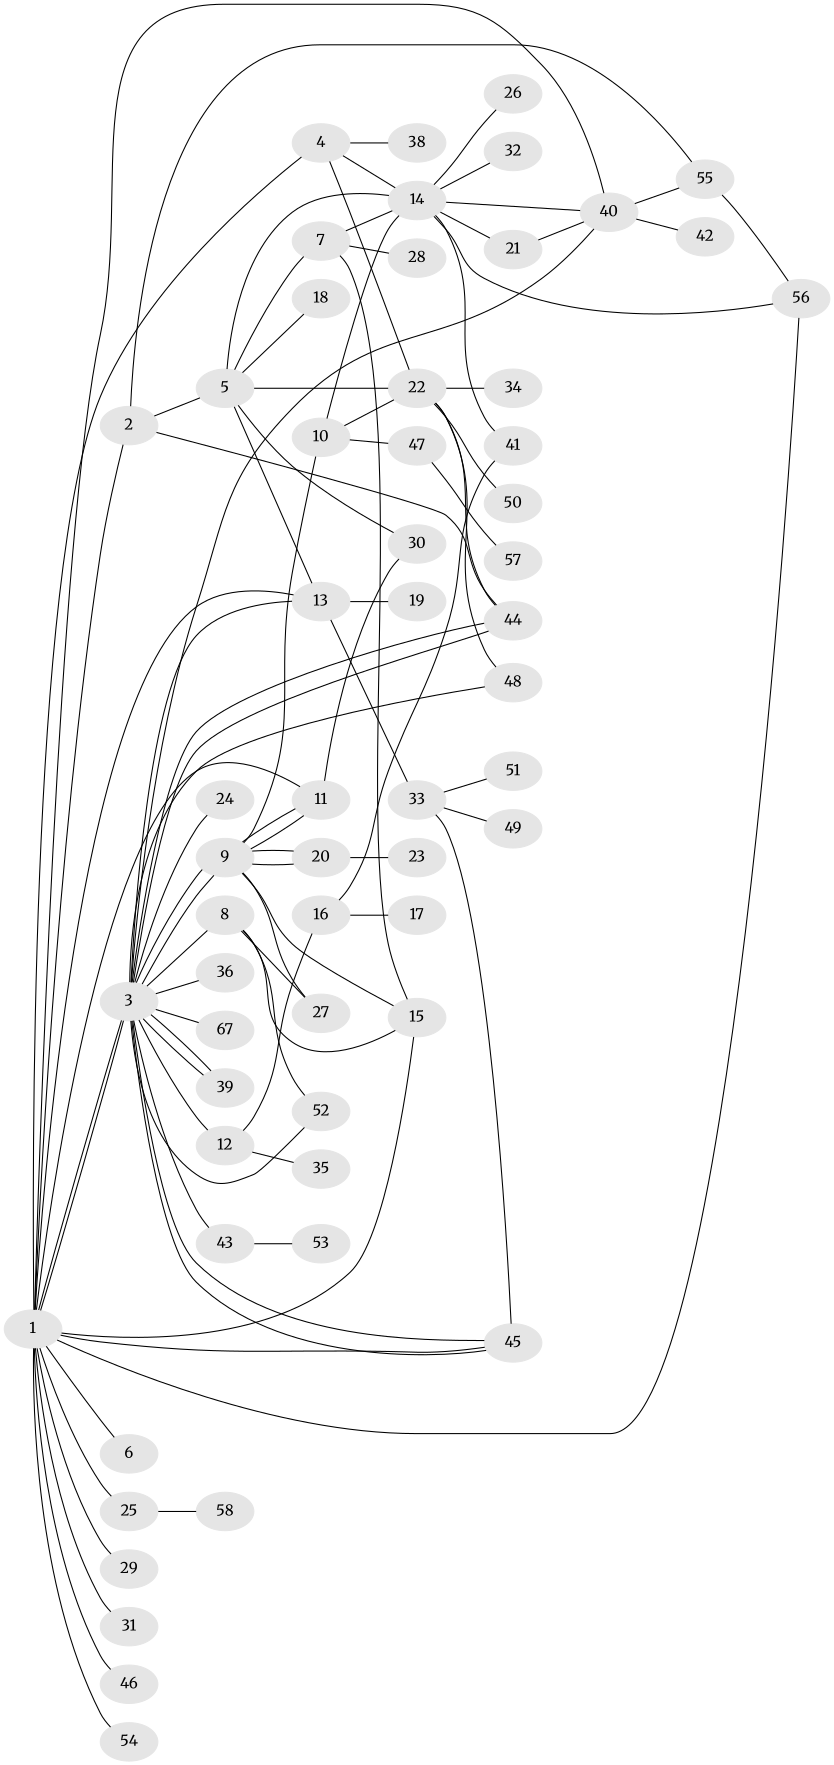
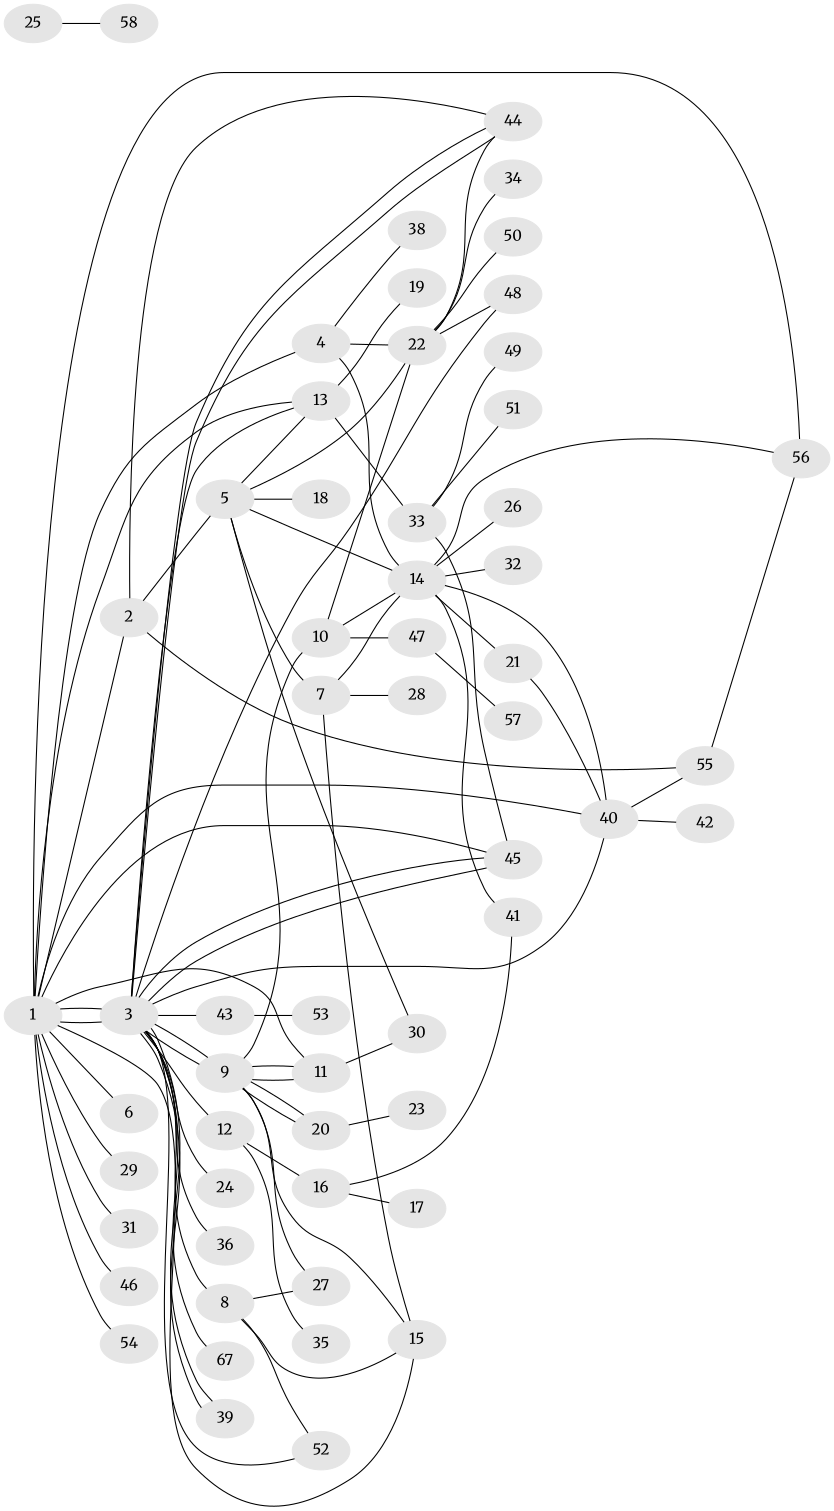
(69, 1425) -> none
